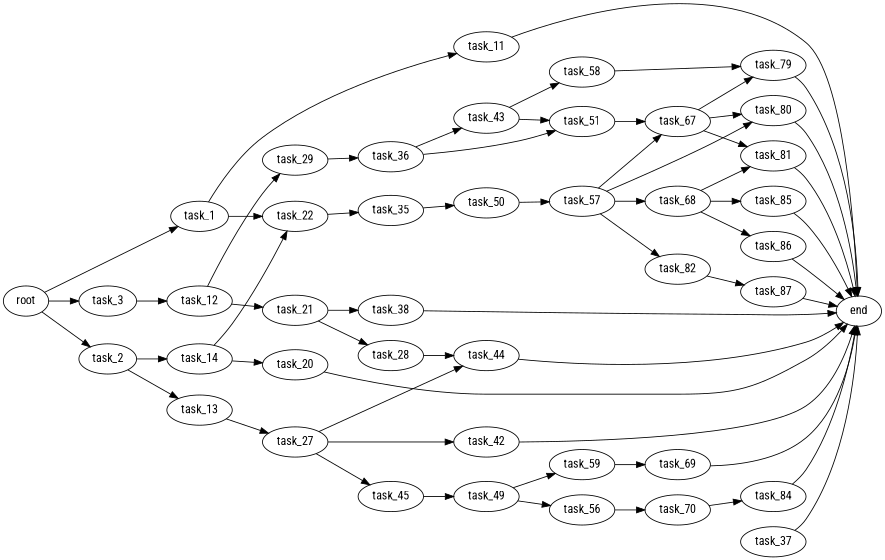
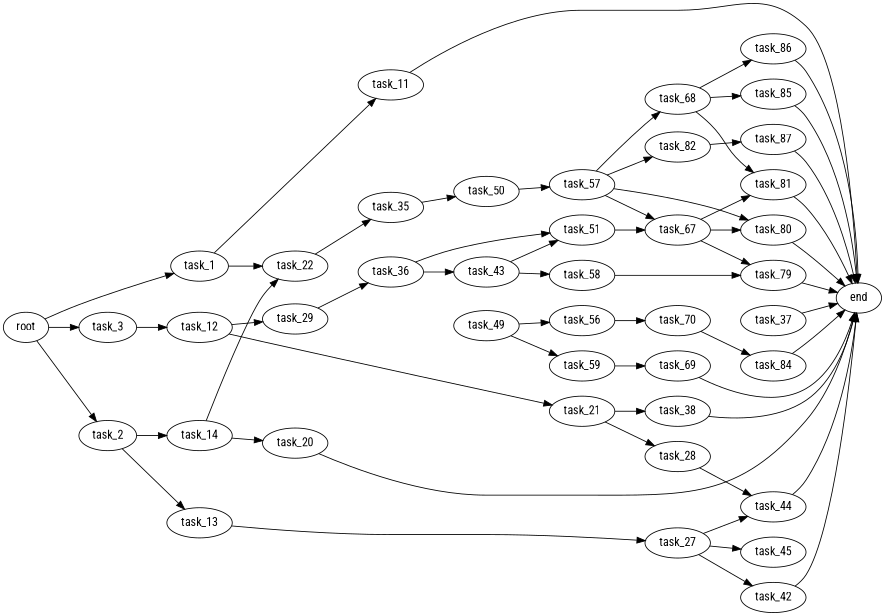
(434, 497) -> none
